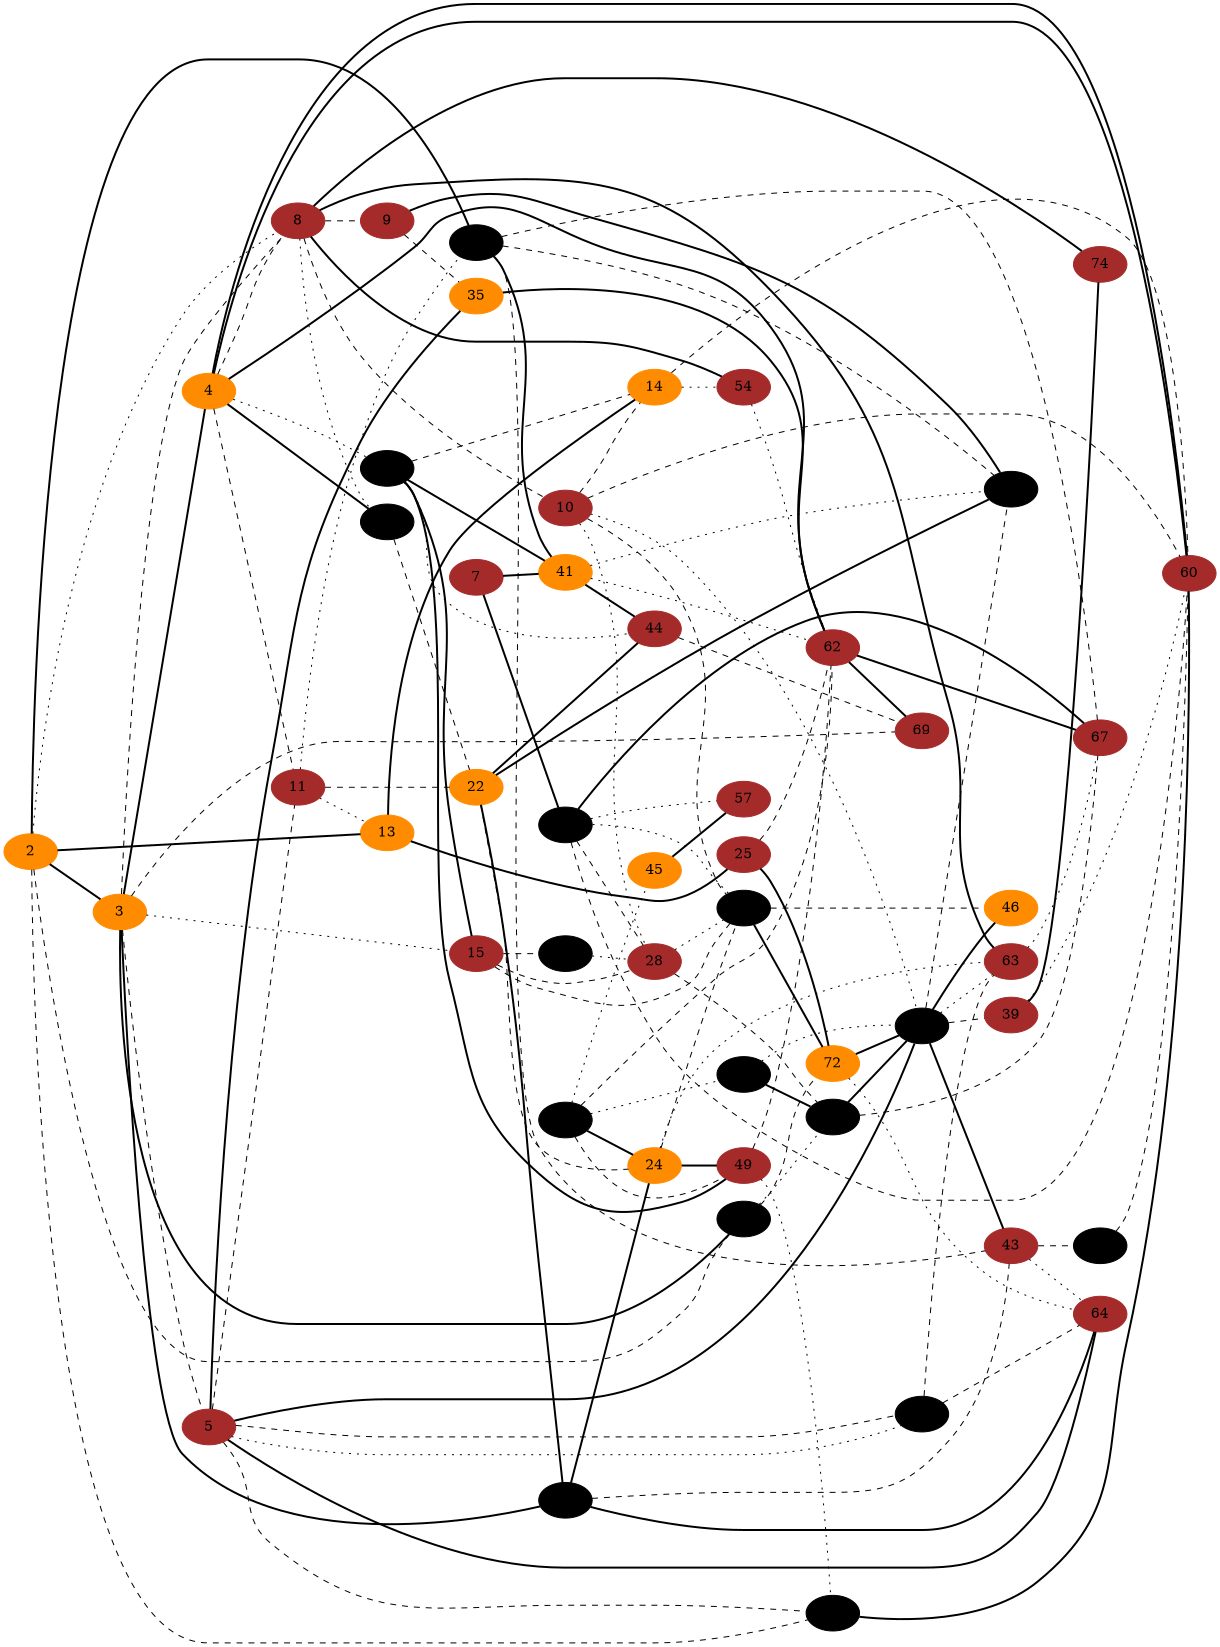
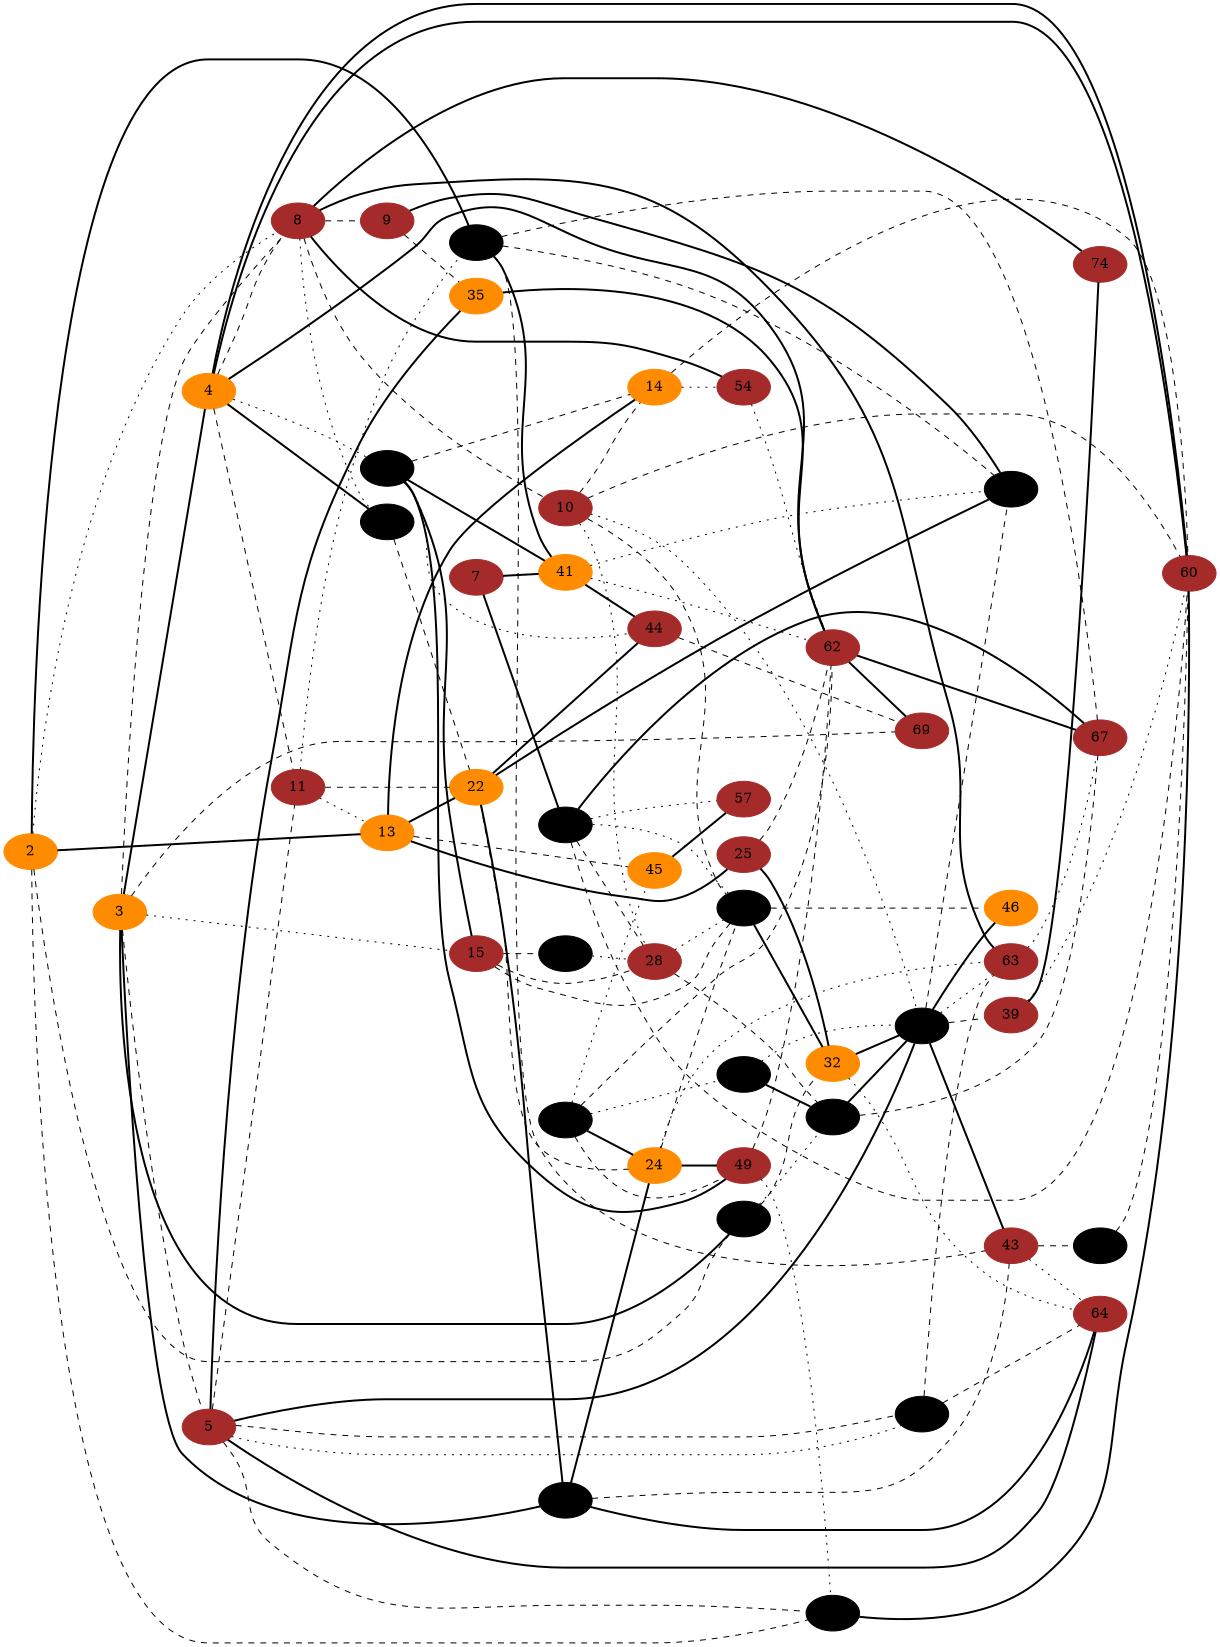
none -> (432, 810)
none -> (526, 852)
(75, 882) -> none
(833, 1064) -> (833, 1064)
